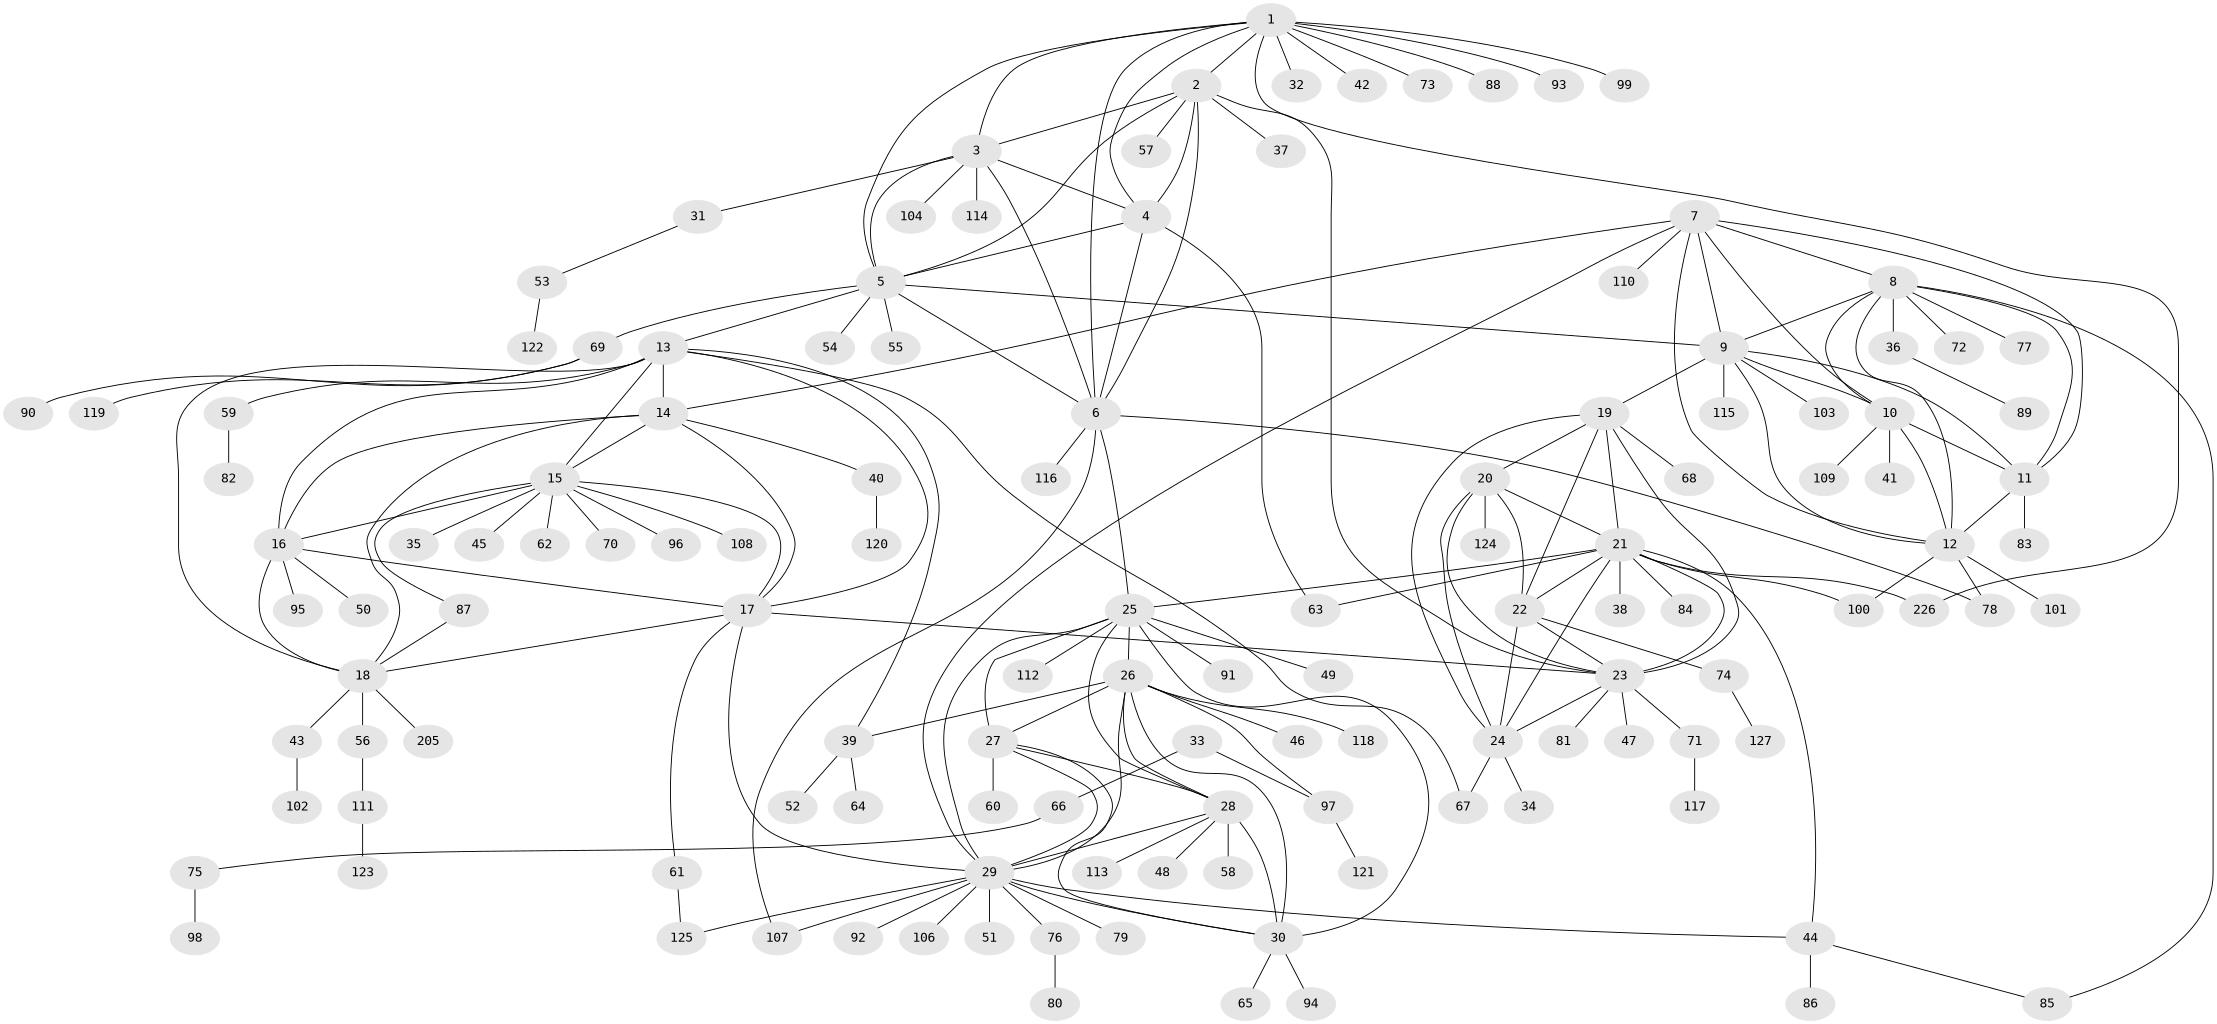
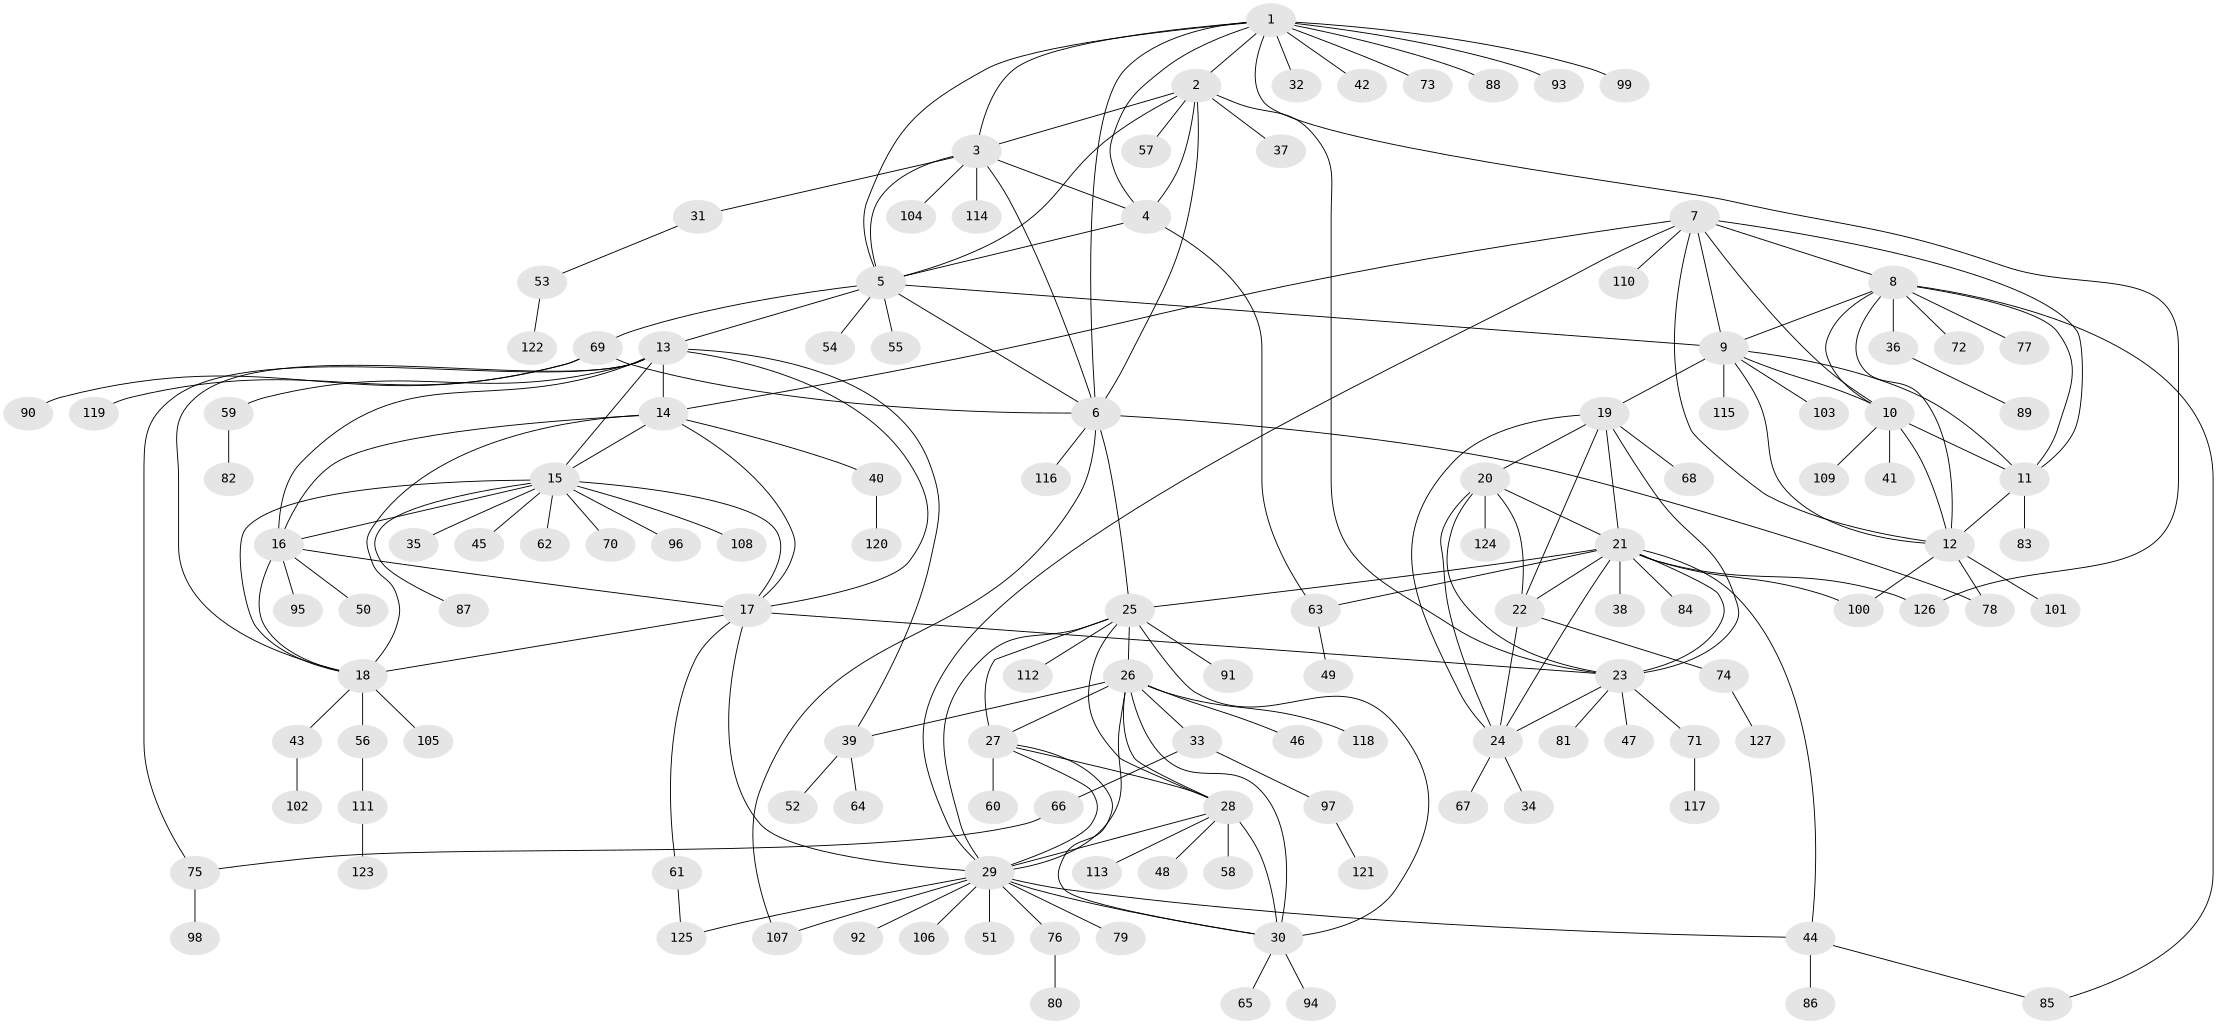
(1121, 315) -> (819, 399)
(1089, 548) -> (173, 398)
(1924, 610) -> (1924, 610)
(1217, 639) -> (1322, 643)
(413, 643) -> (287, 506)
(1570, 643) -> none
(1237, 730) -> (1163, 709)
(428, 742) -> (428, 742)
